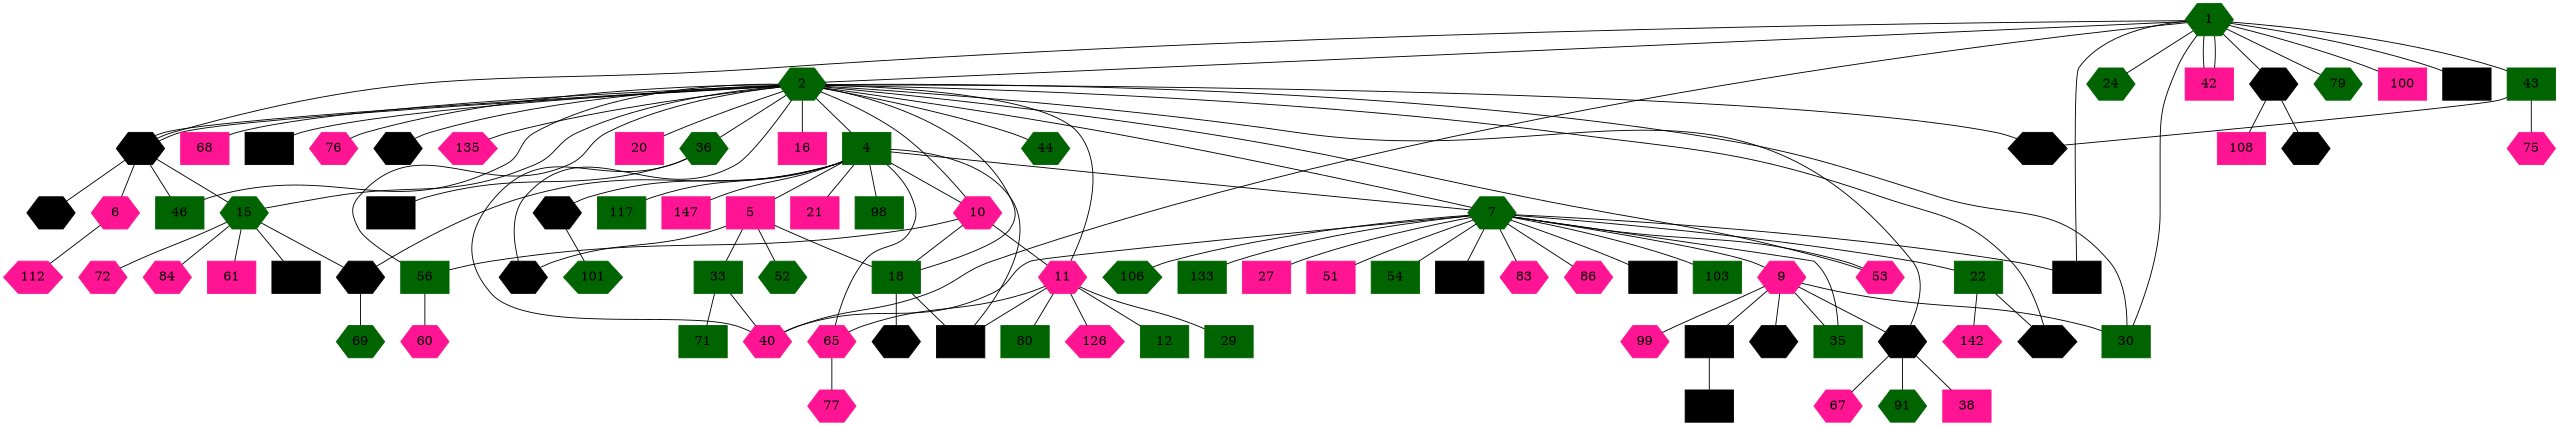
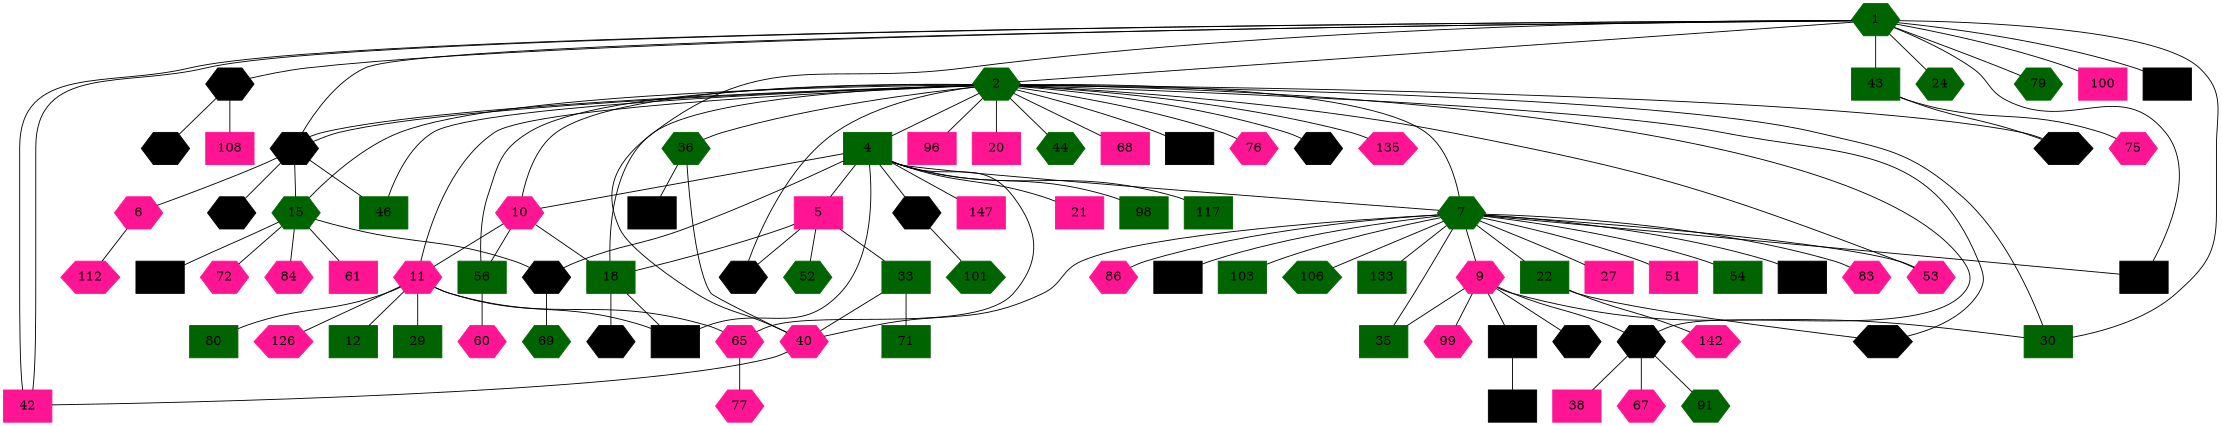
(802, 148) -> (932, 148)
none -> (421, 393)
